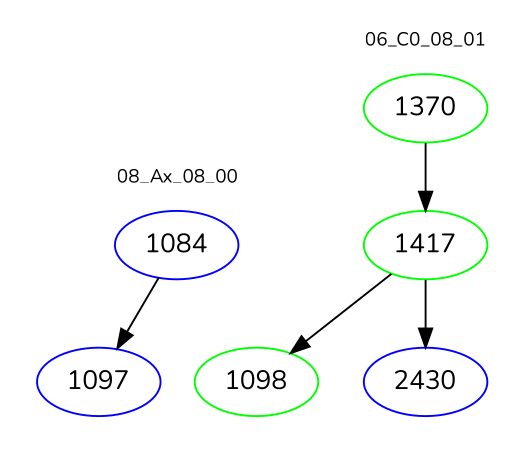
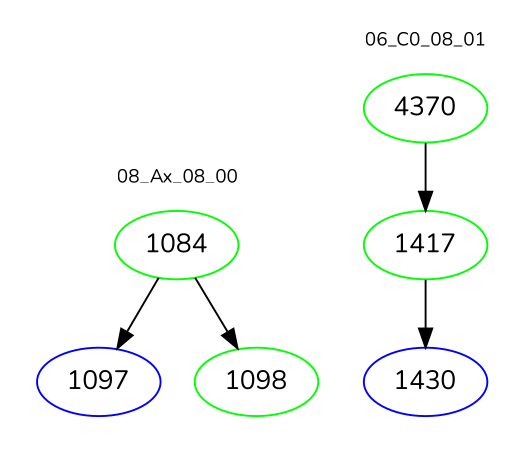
(426, 108) -> (426, 108)
(177, 245) -> (177, 245)
(359, 299) -> (211, 305)
(426, 382) -> (426, 382)
